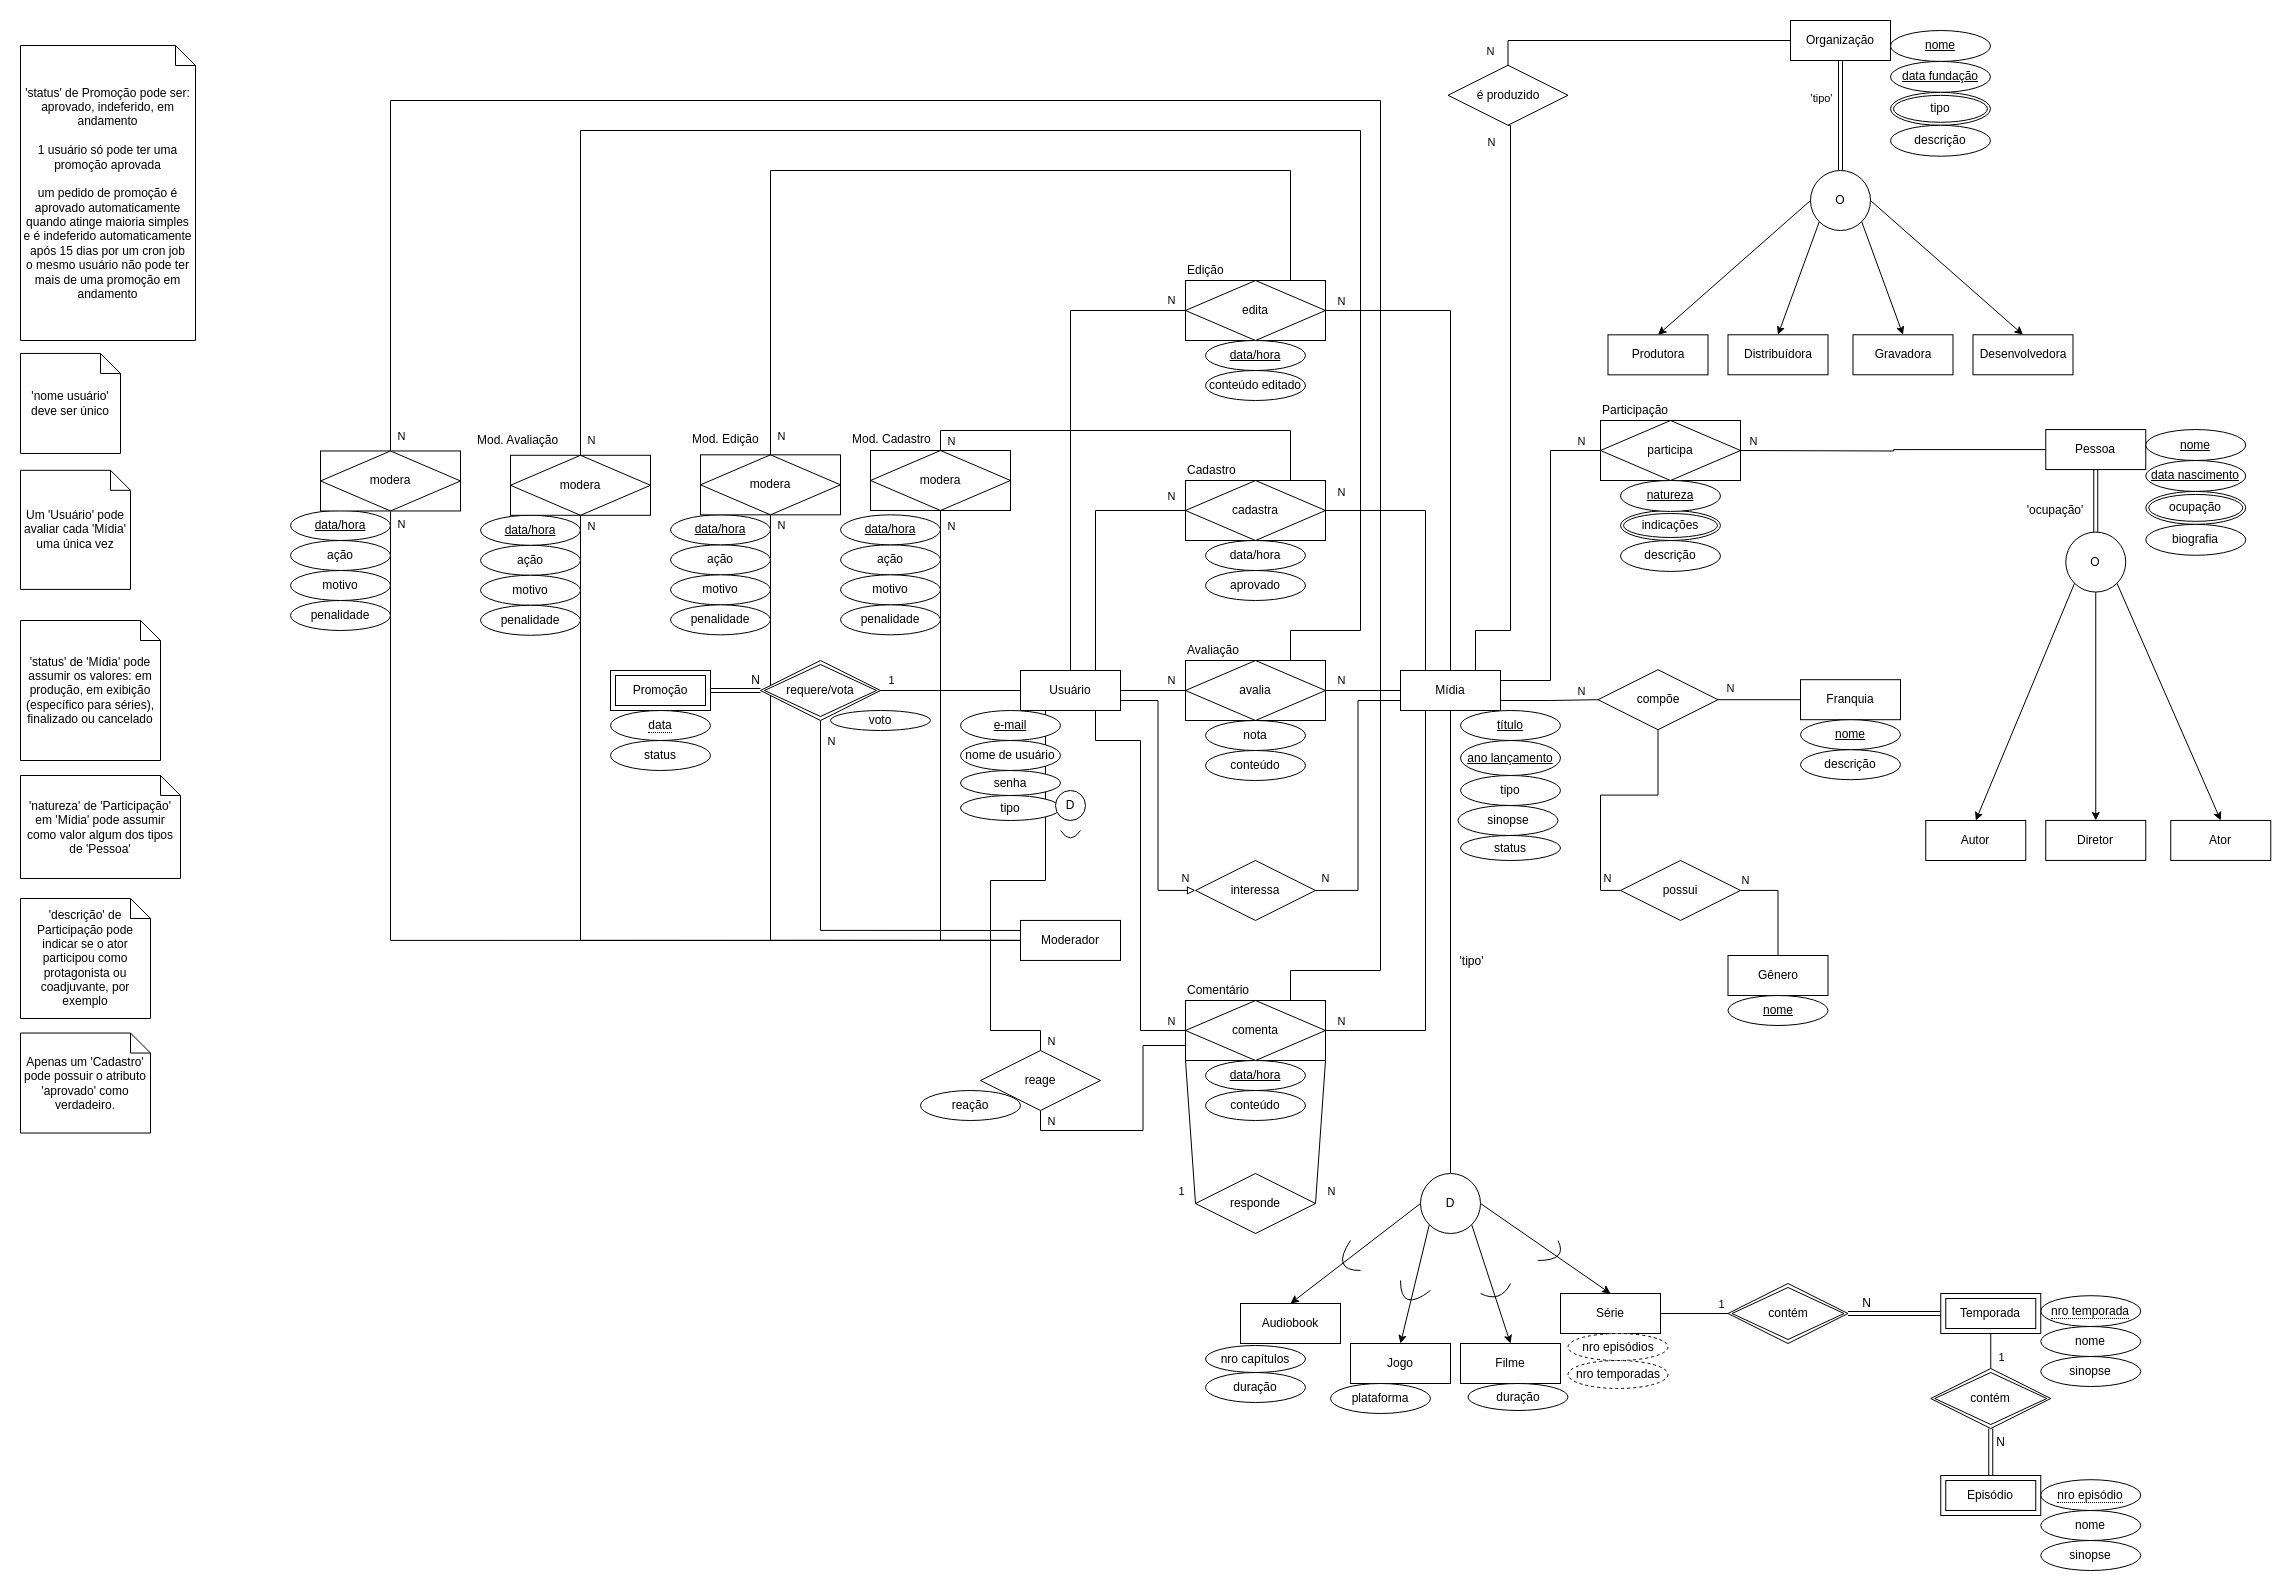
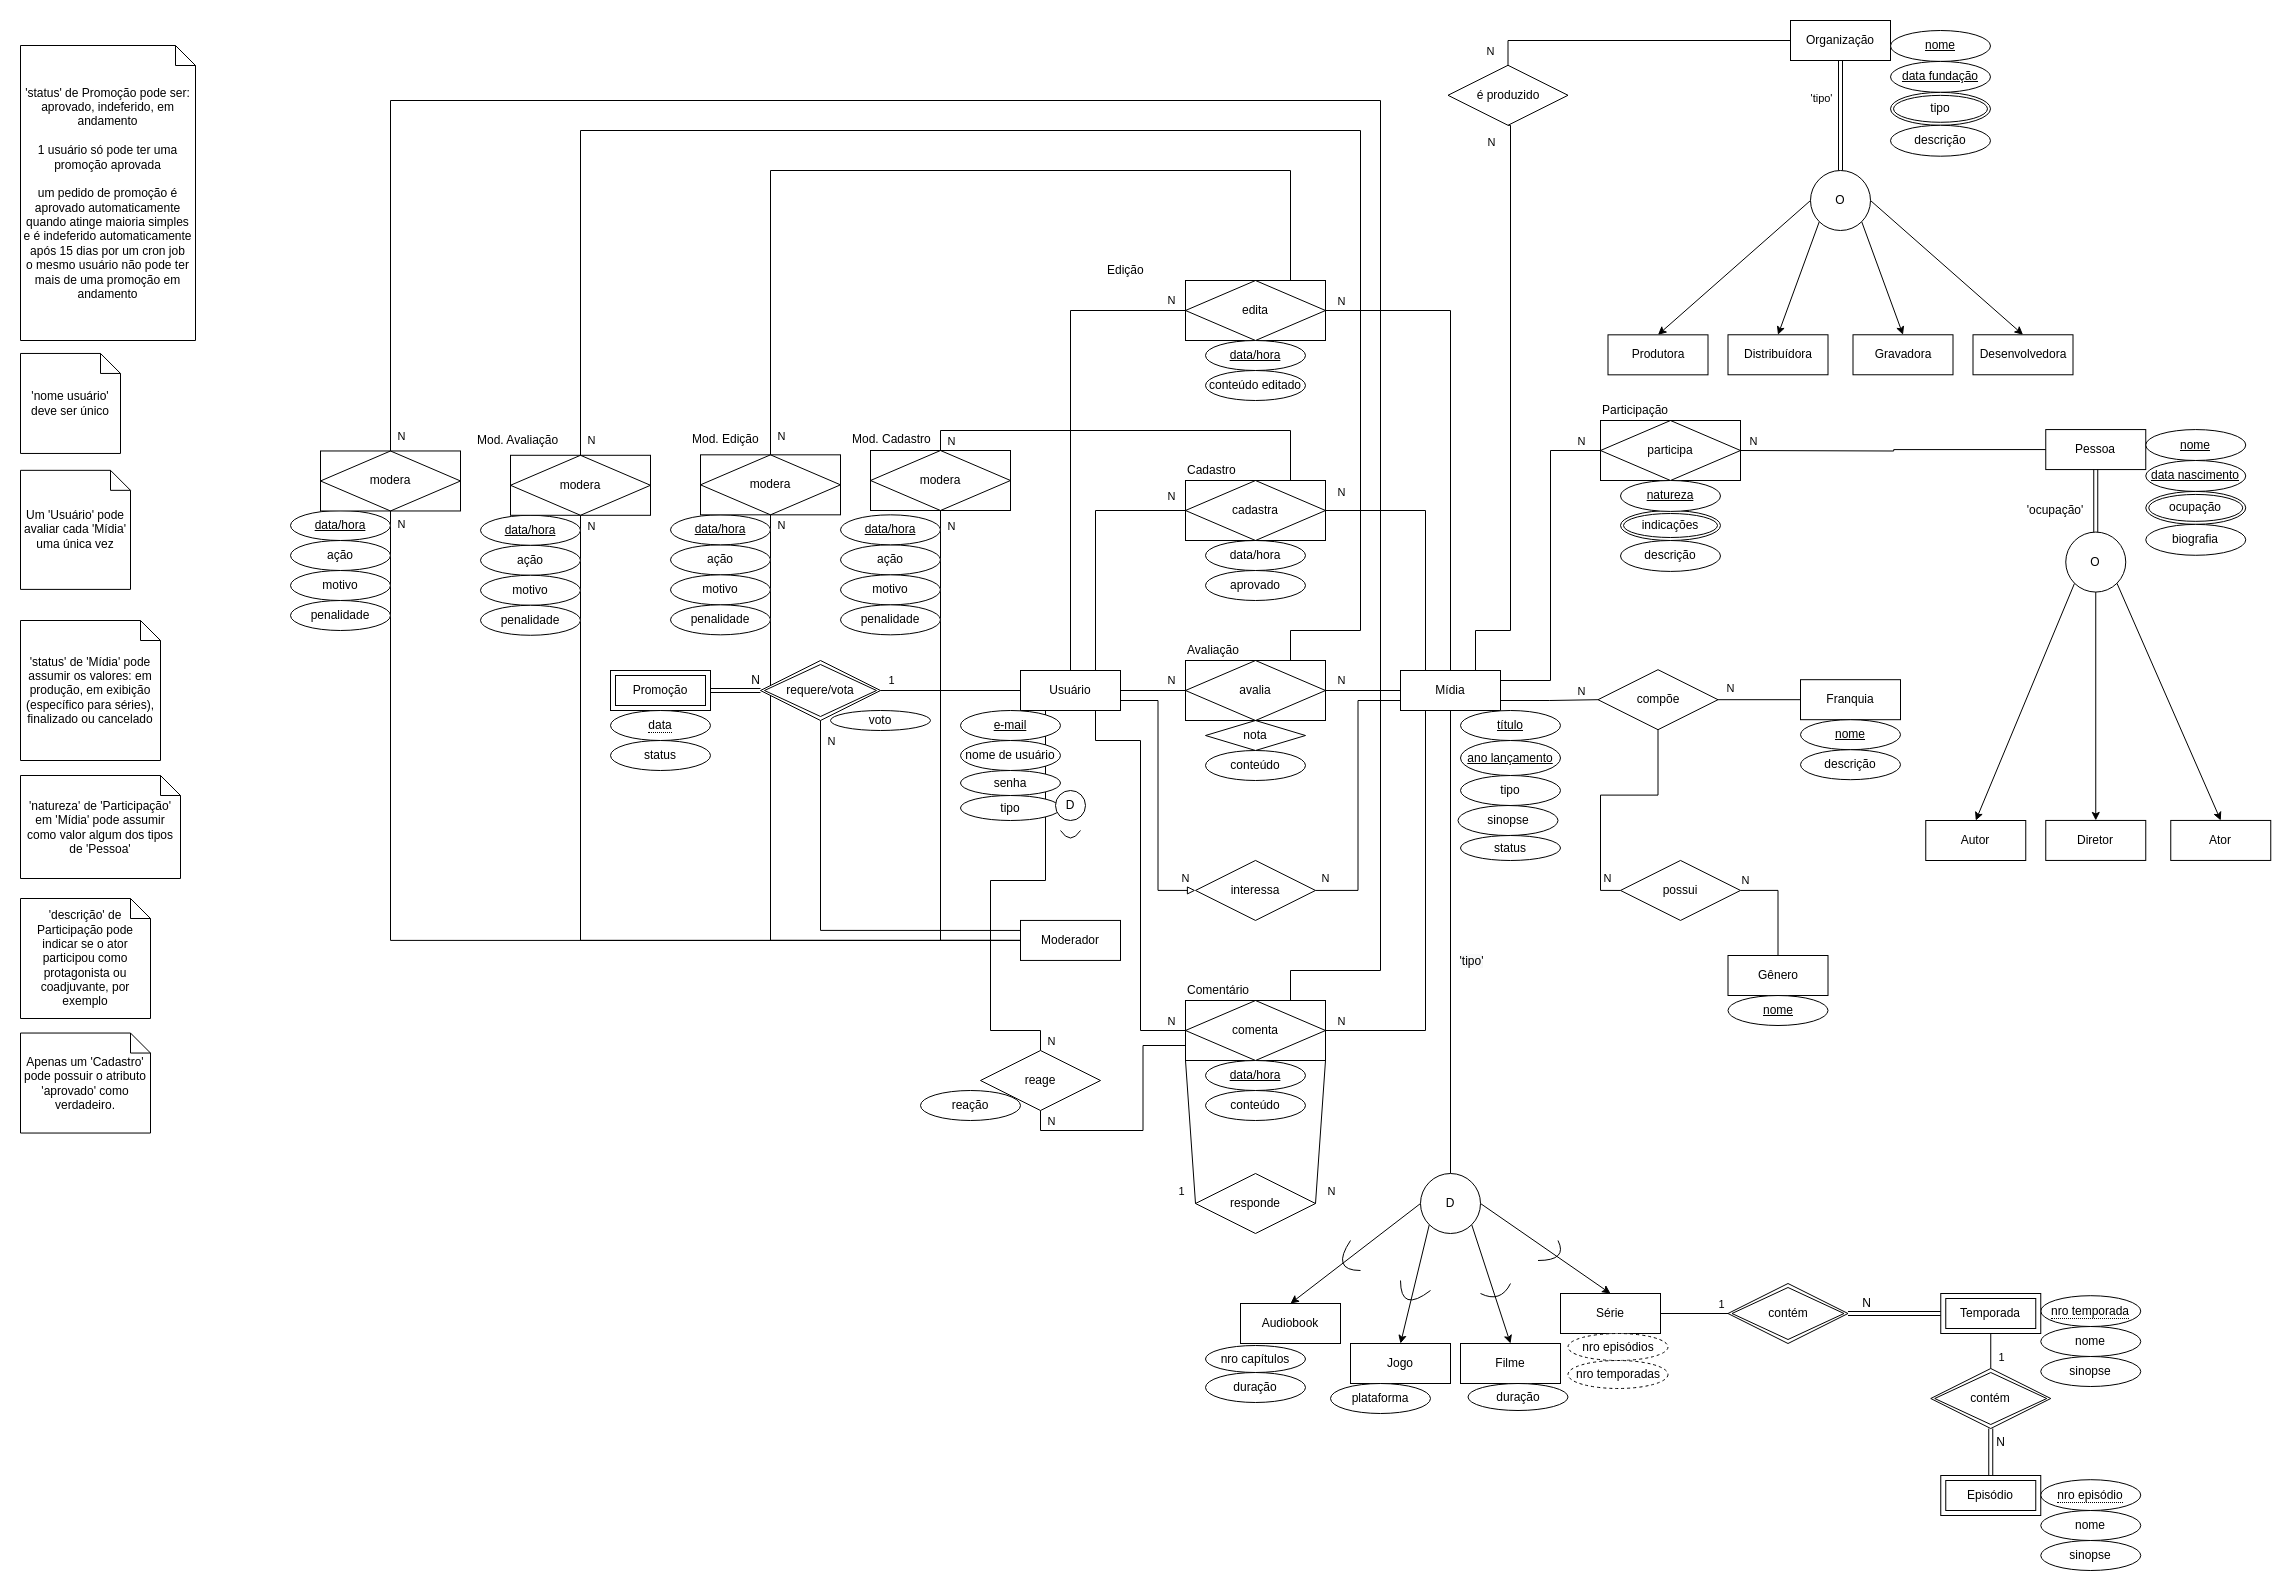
(1211, 271) -> (1131, 271)
(1256, 736) -> (1256, 736)
